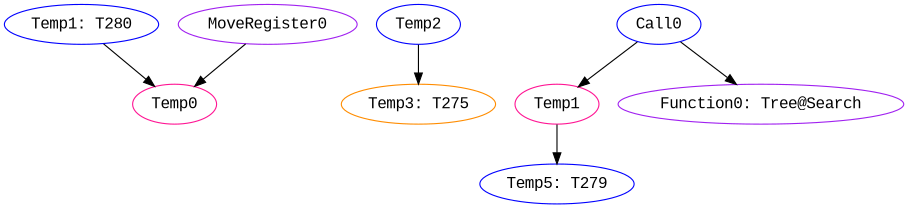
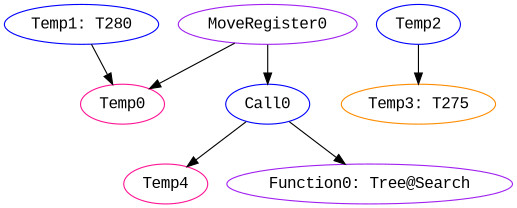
none -> (268, 59)
(557, 104) -> (166, 184)
(557, 184) -> none
